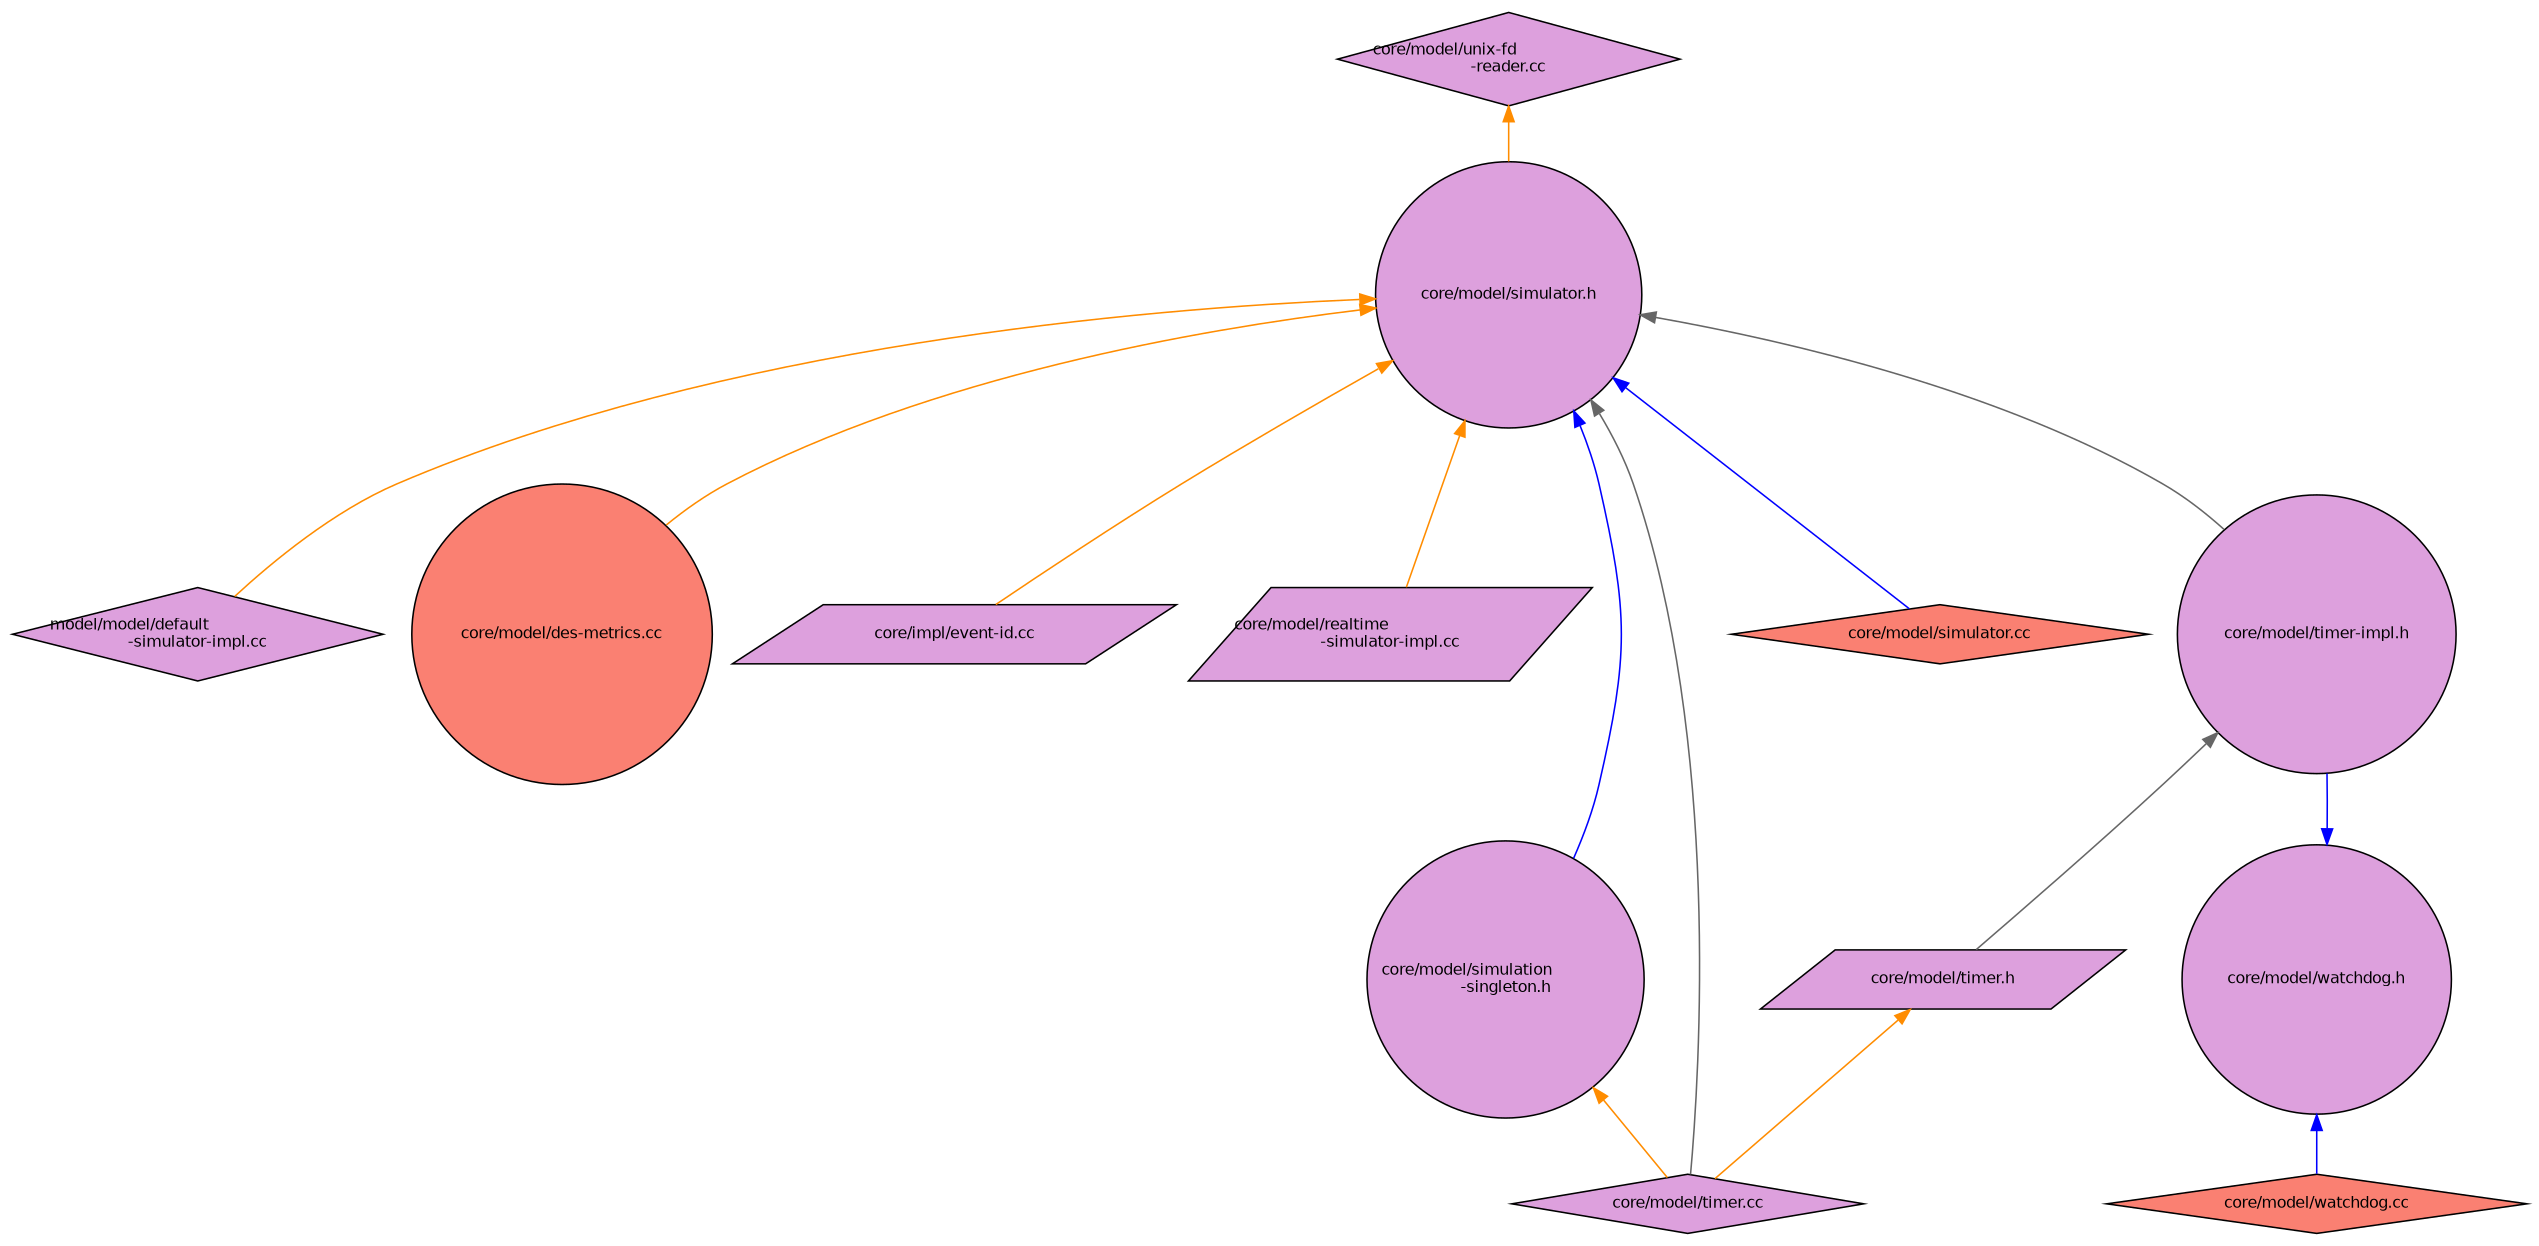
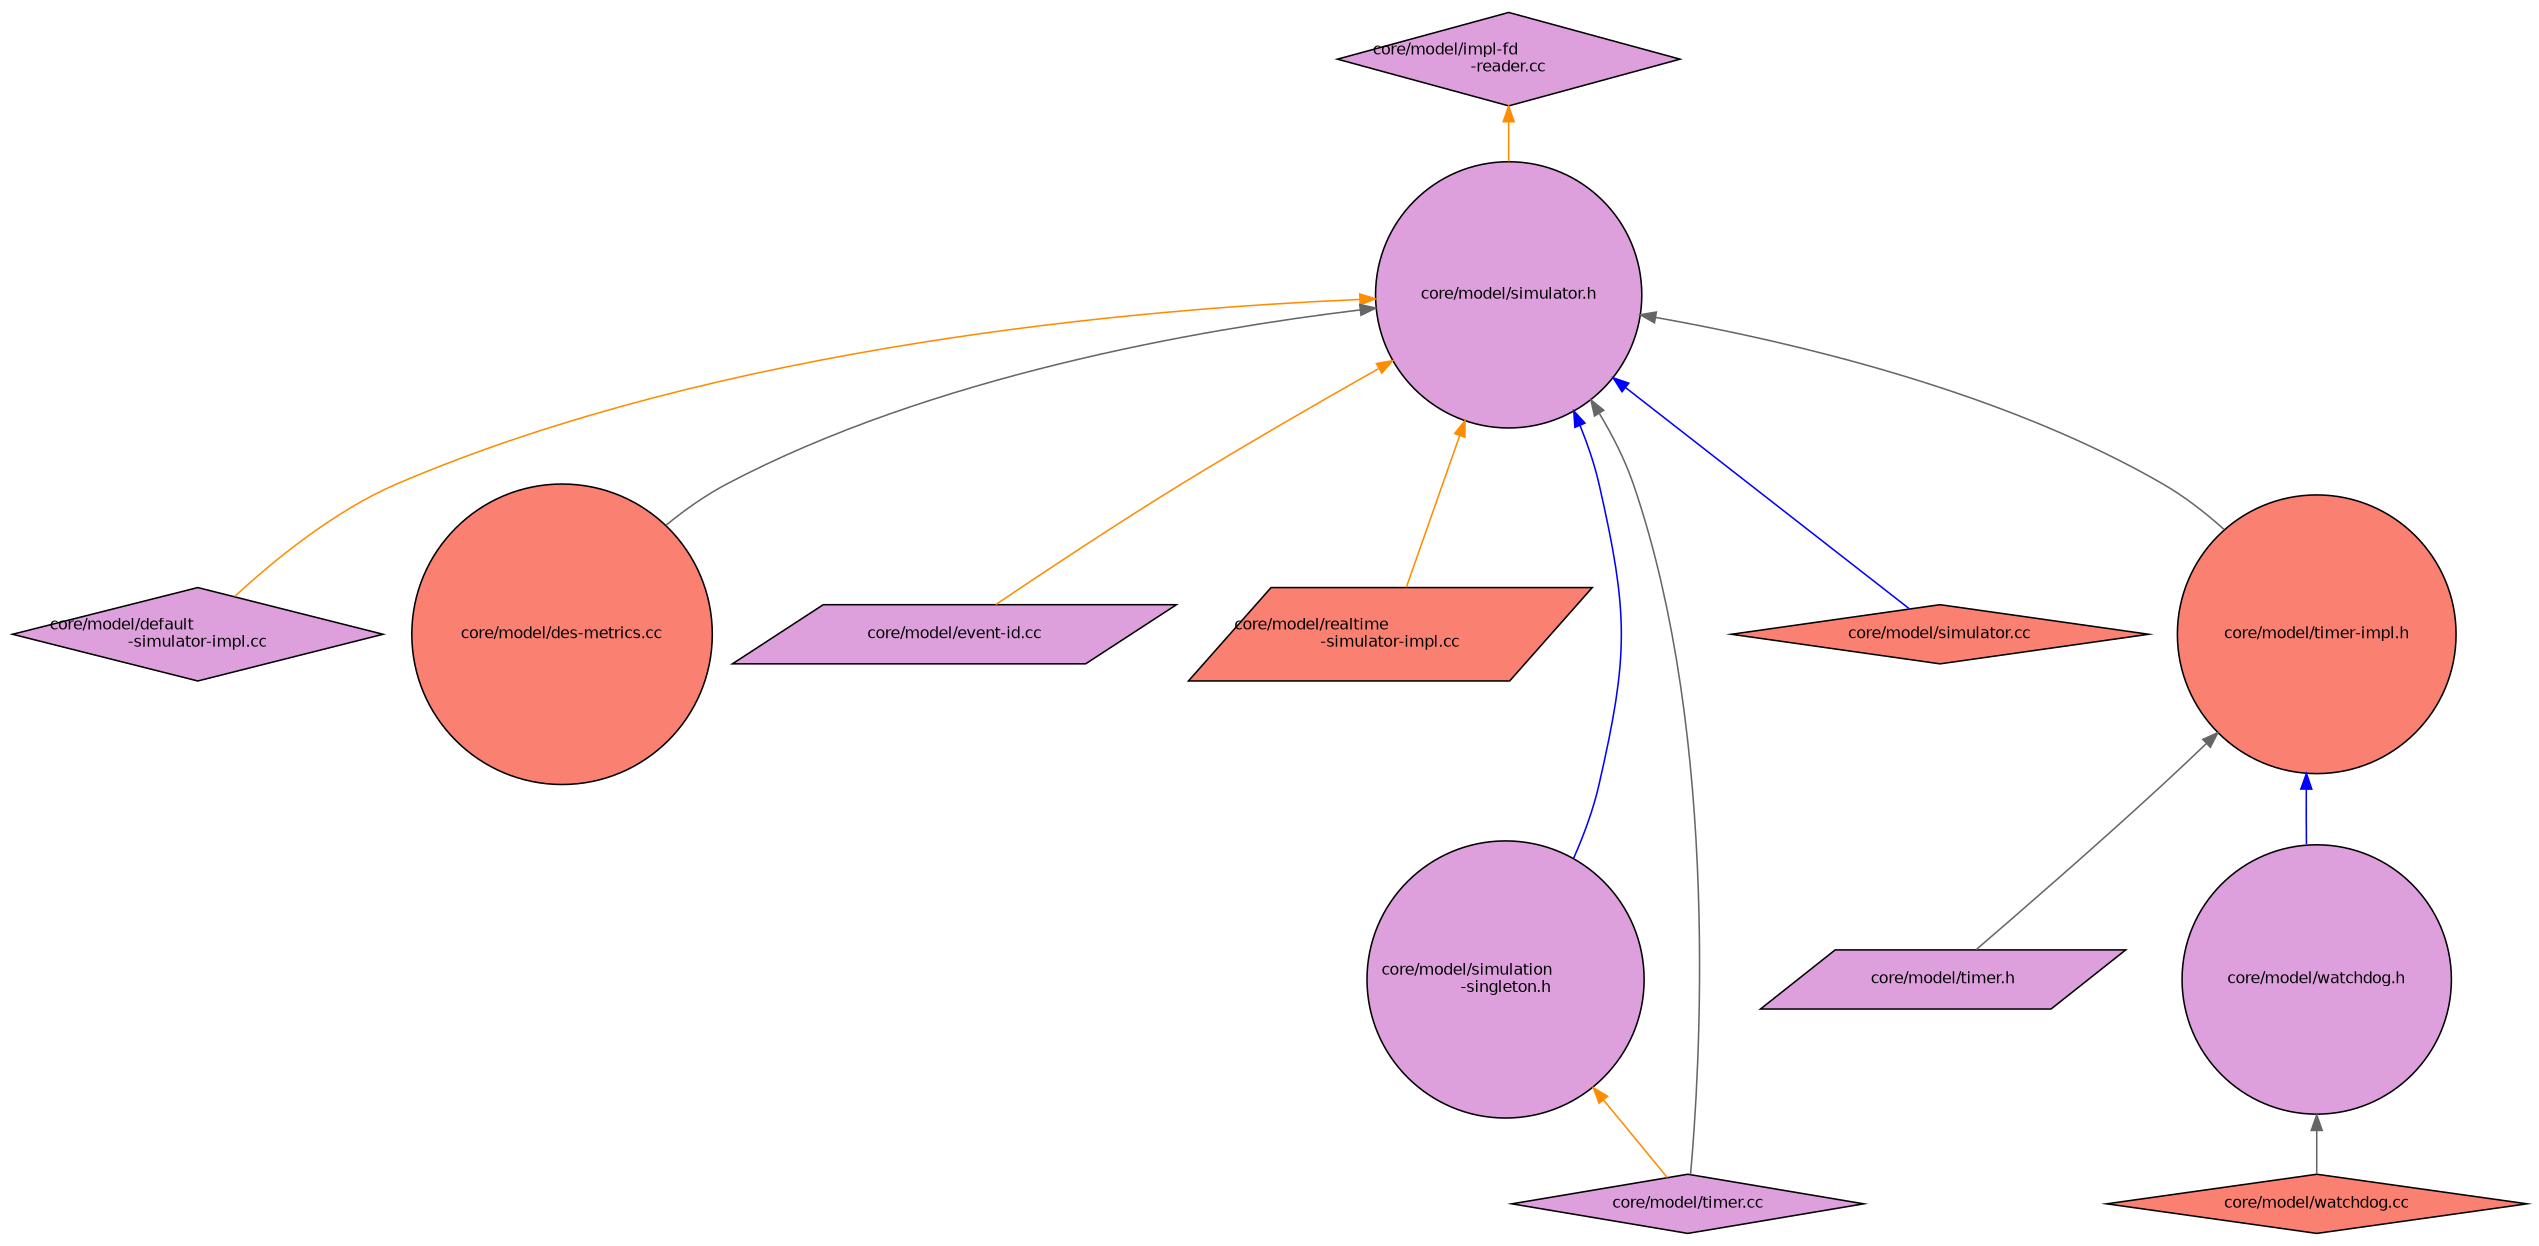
(1509, 59) -> (1509, 59)
(1001, 380) -> (1001, 380)
(198, 634) -> (198, 634)
(954, 634) -> (954, 634)
(1390, 634) -> (1390, 634)
(2317, 634) -> (2317, 634)
(2327, 801) -> (2306, 817)
(1807, 1099) -> none
(2317, 1152) -> (2317, 1152)
